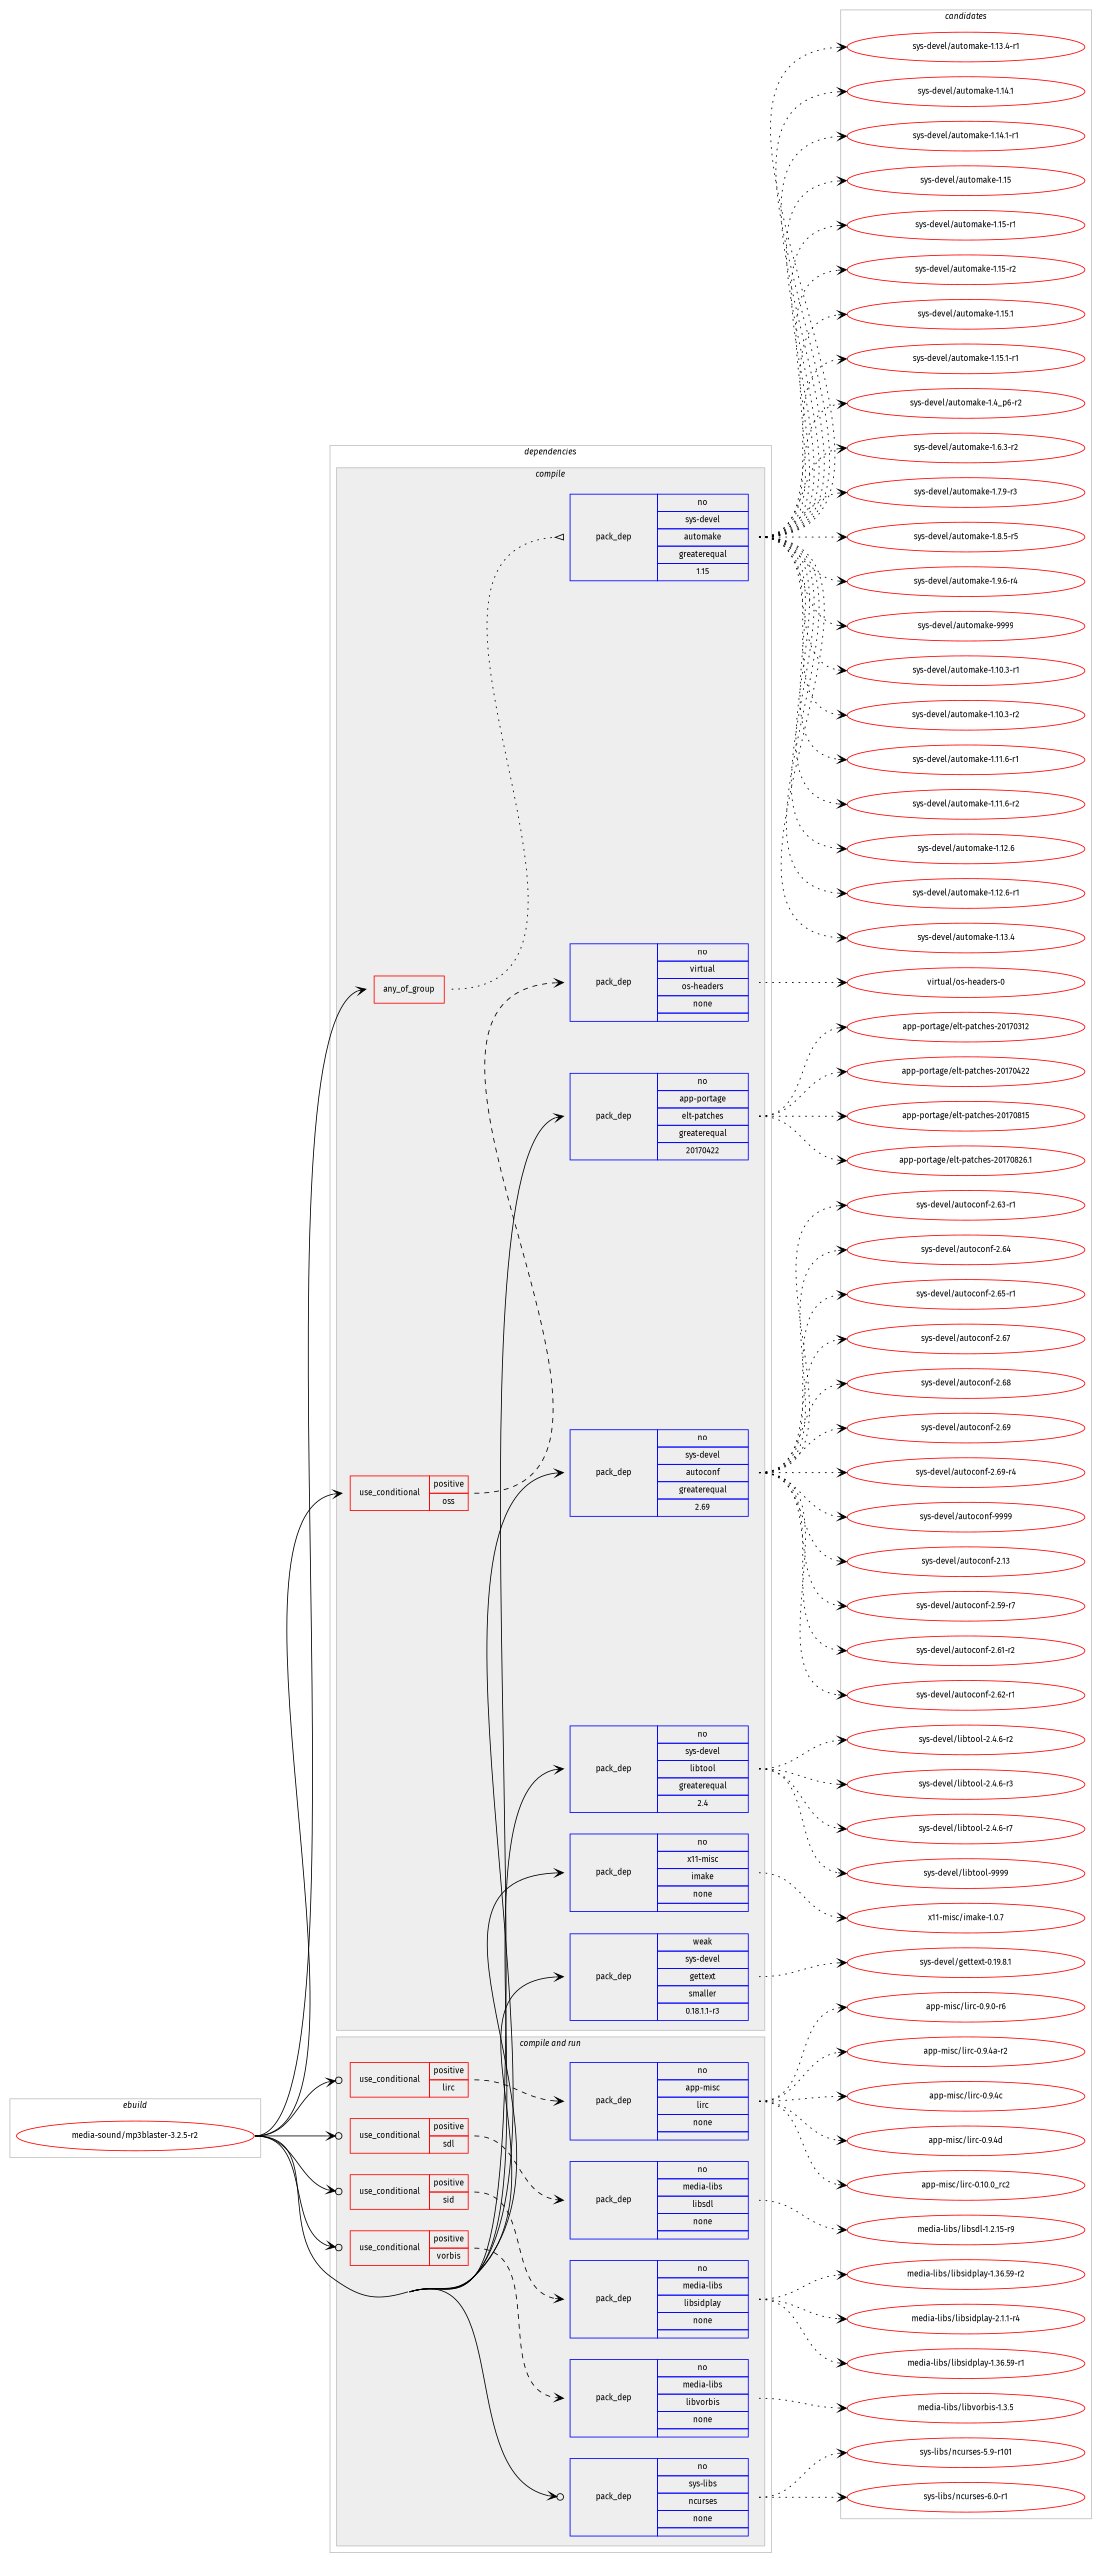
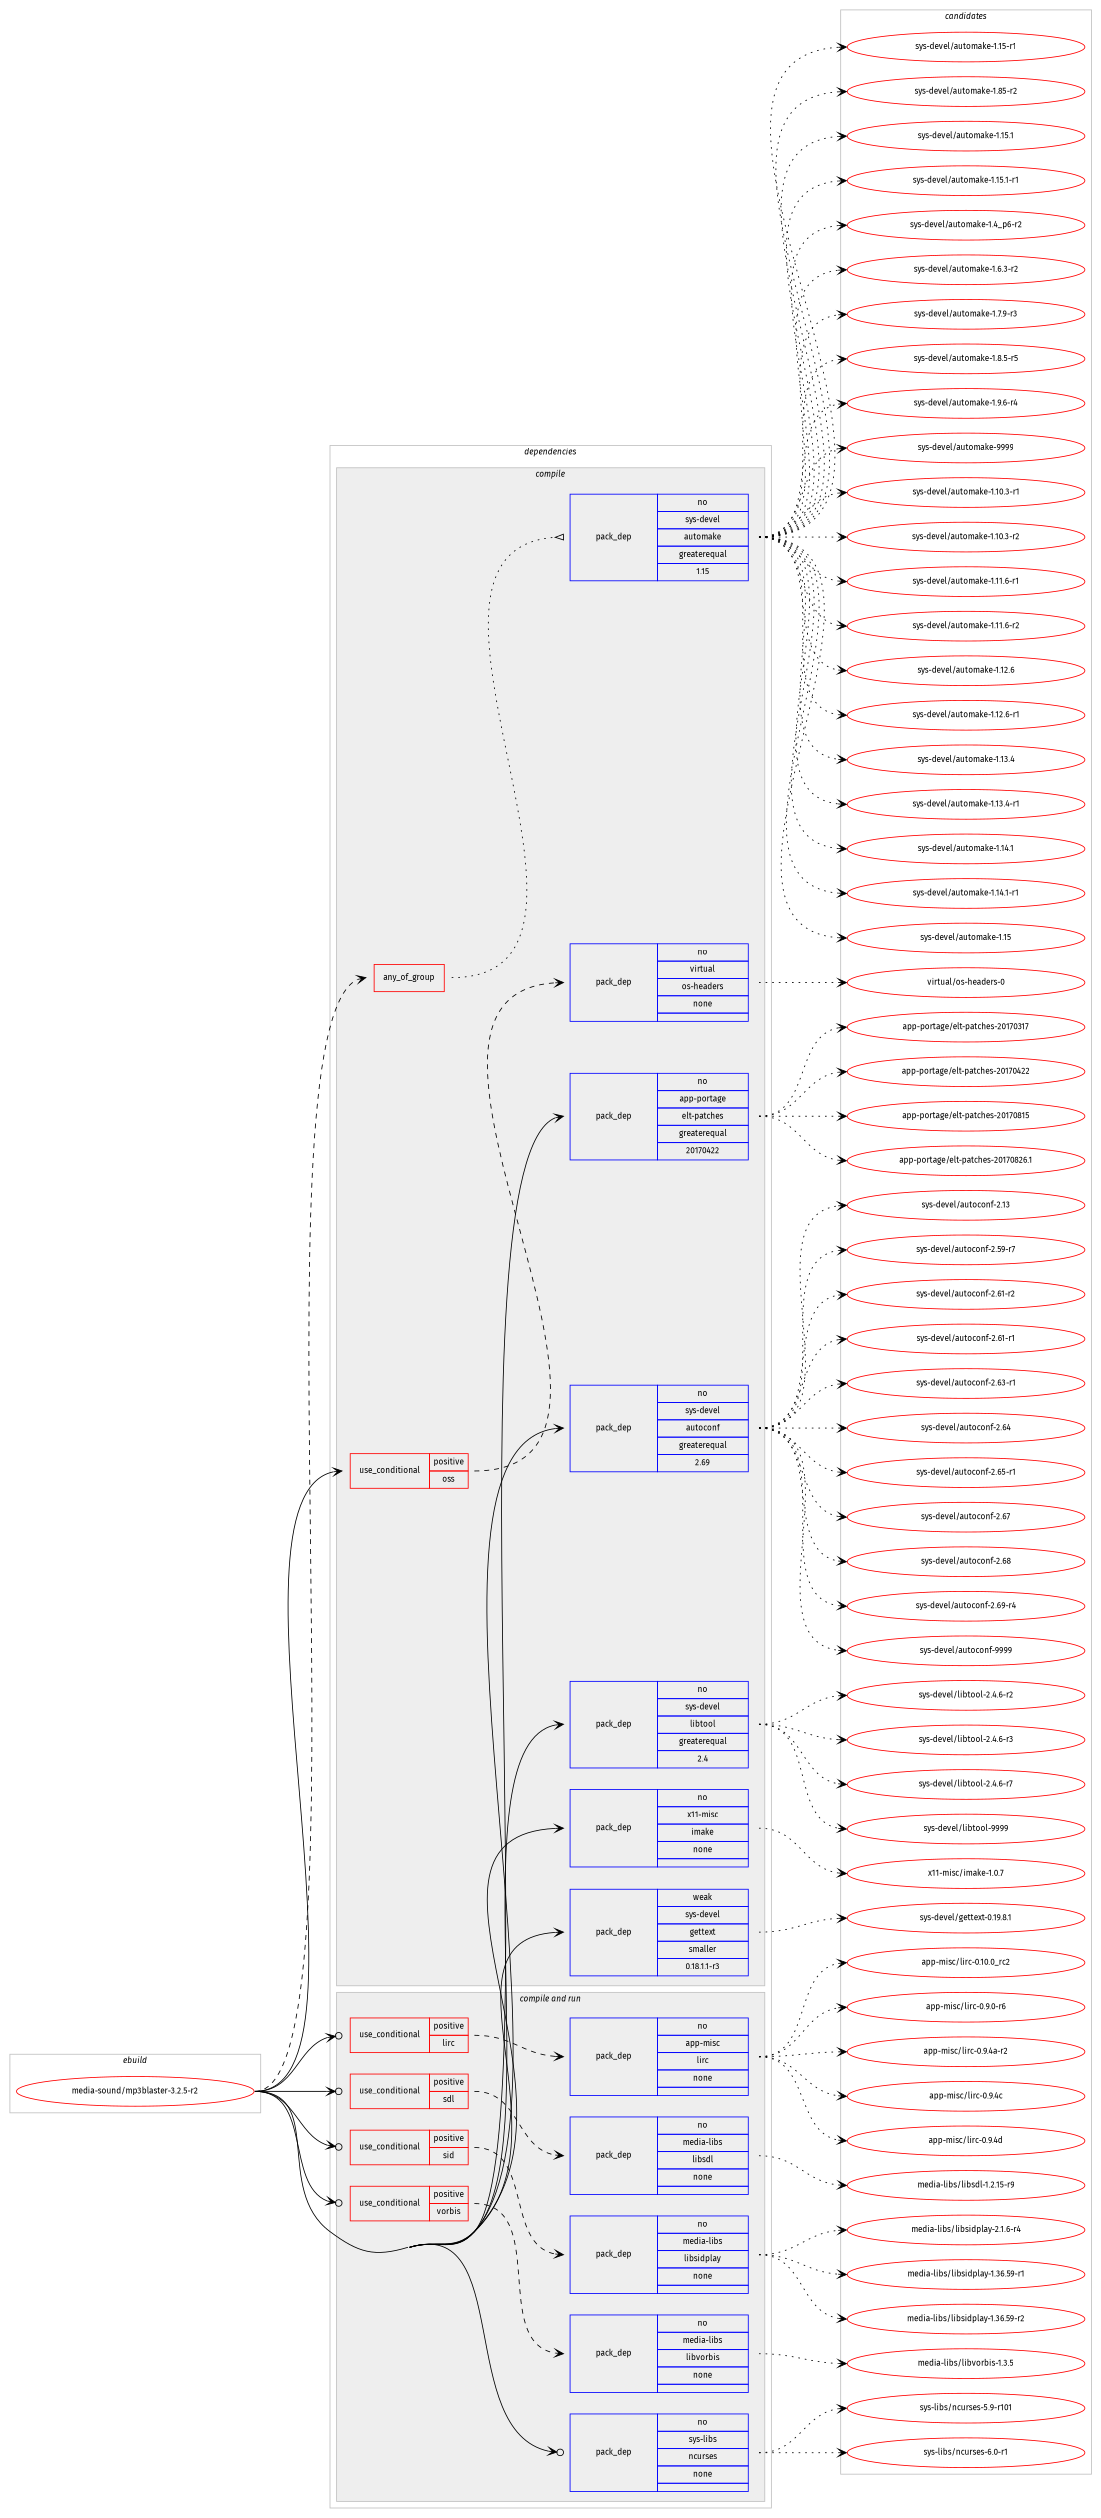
(966, 270) -> (966, 92)
(966, 1027) -> (966, 1027)
(966, 1428) -> none
(311, 1566) -> (311, 1538)
(966, 1695) -> (966, 1339)
(966, 2319) -> (966, 2230)
